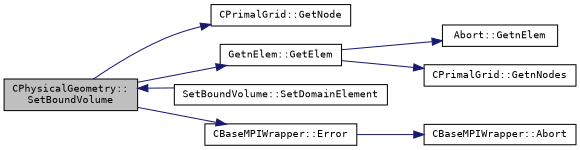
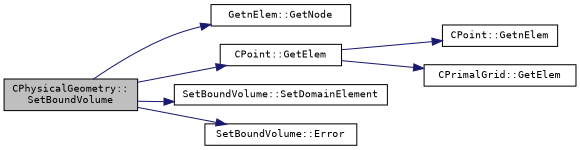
(281, 15) -> (281, 15)
(500, 36) -> (500, 36)
(281, 55) -> (281, 55)
(500, 75) -> (500, 75)
(161, 88) -> (151, 102)
(281, 135) -> (281, 135)
(500, 135) -> none
